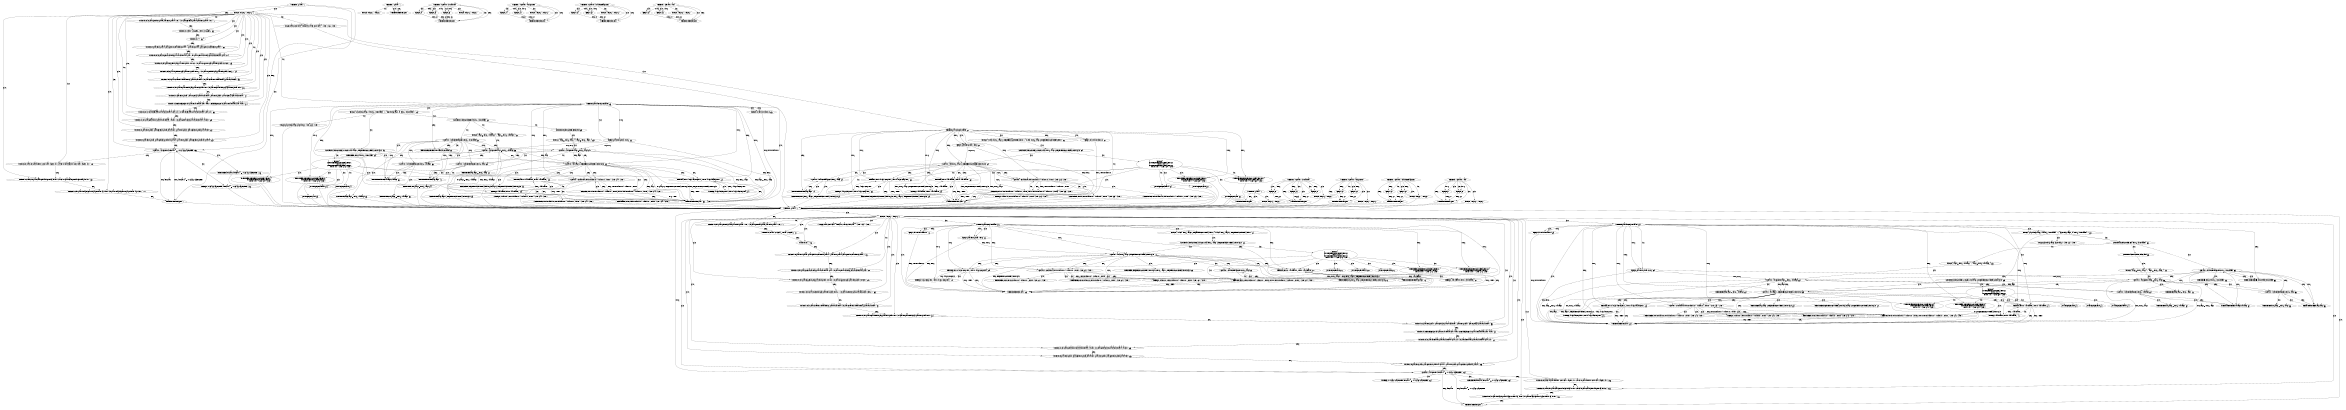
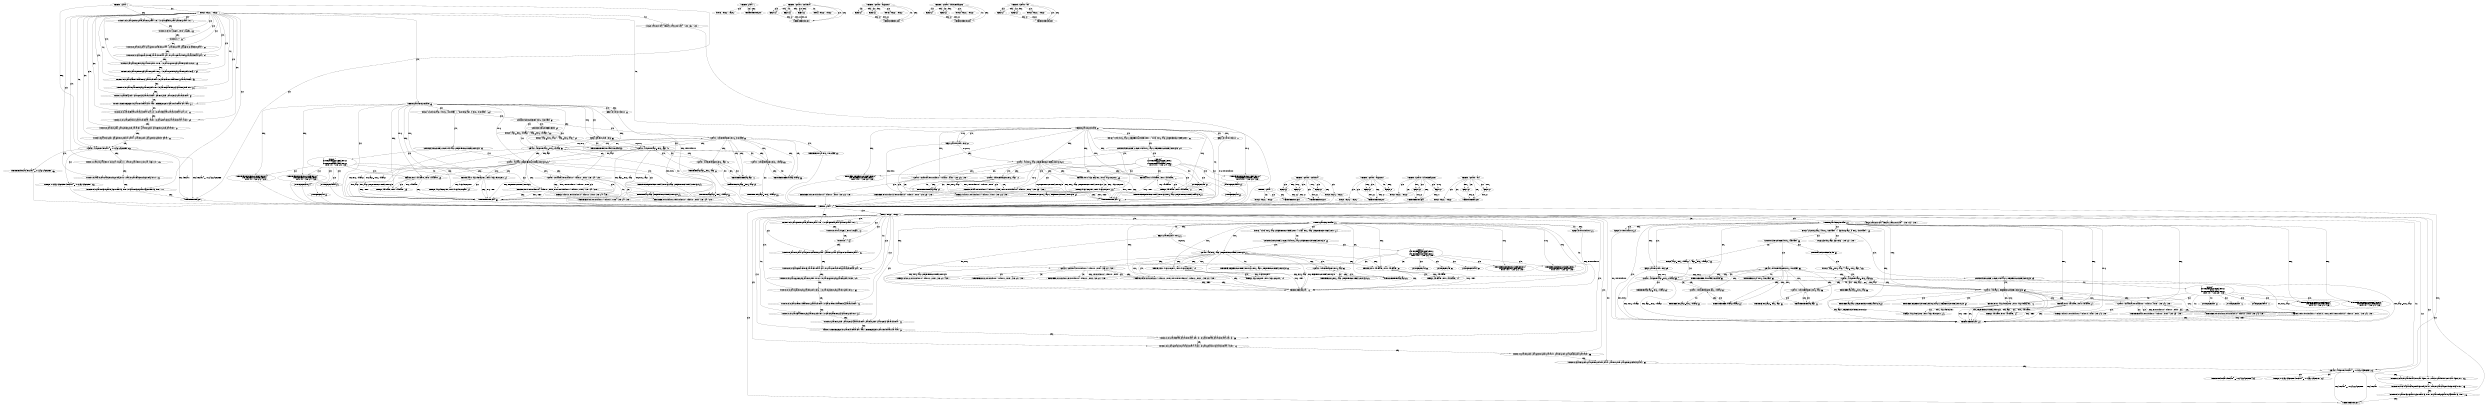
(299, 125) -> none
